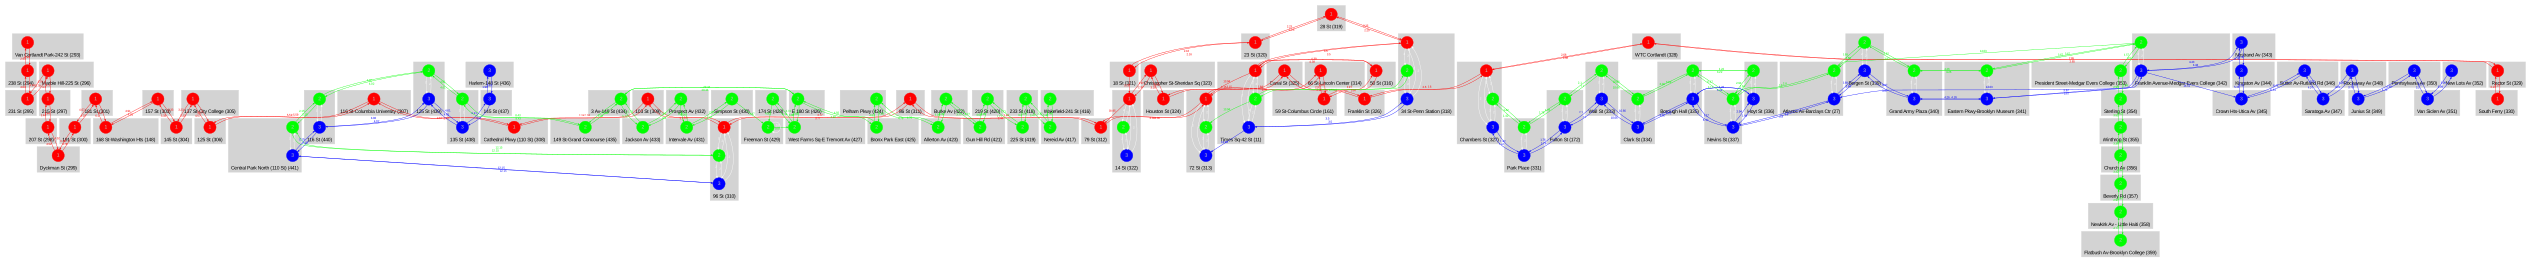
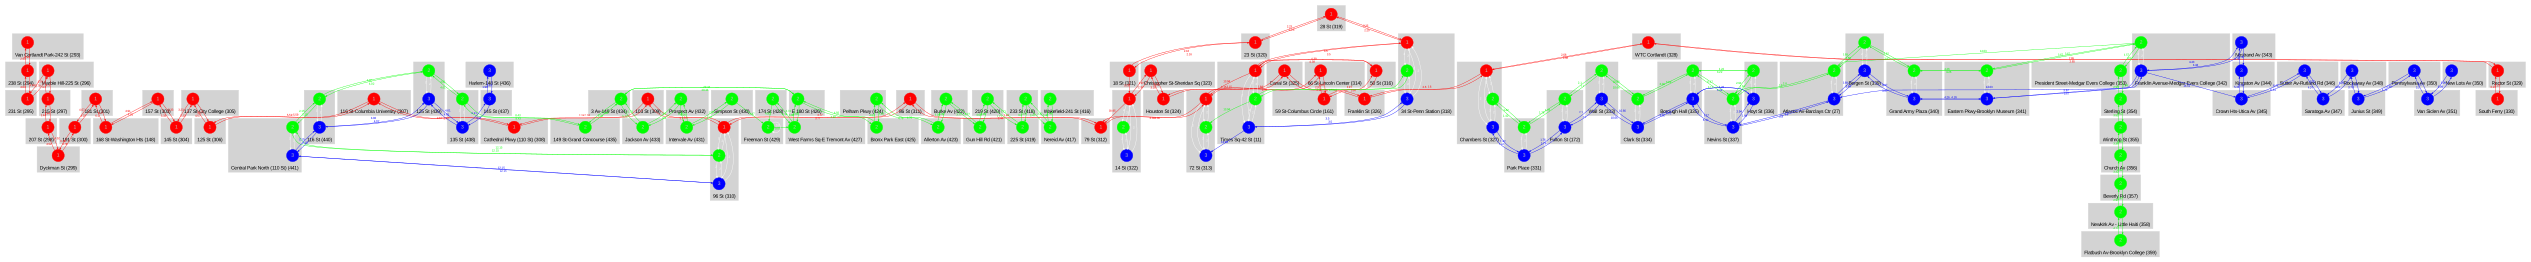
(2464, 84) -> (2464, 84)
